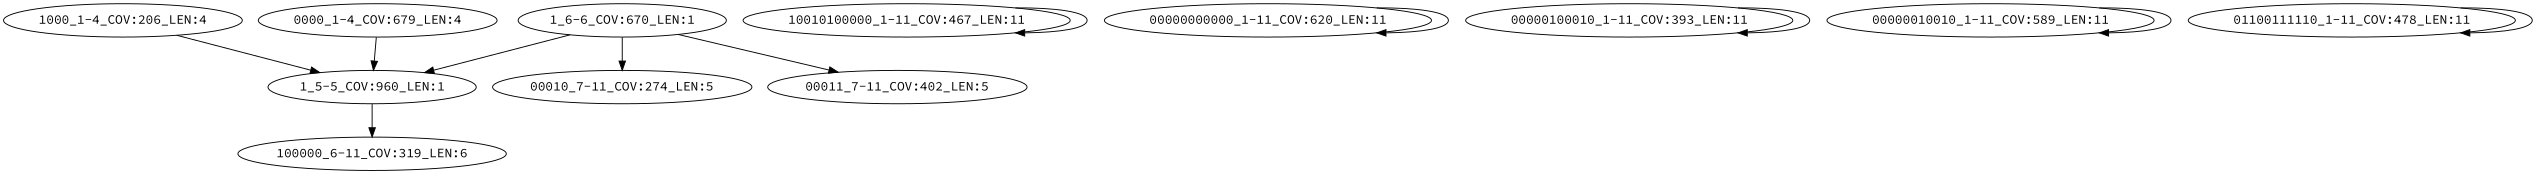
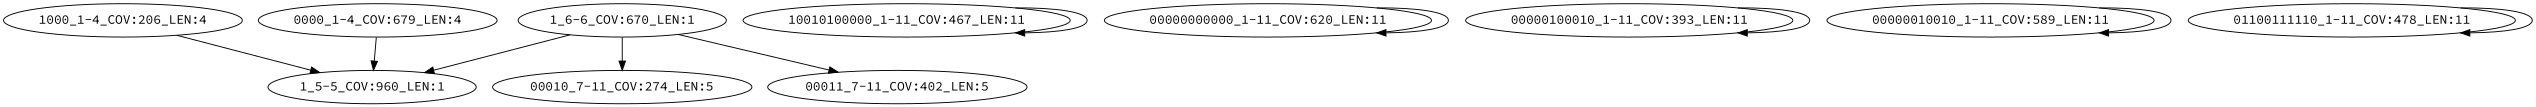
(372, 154) -> none
